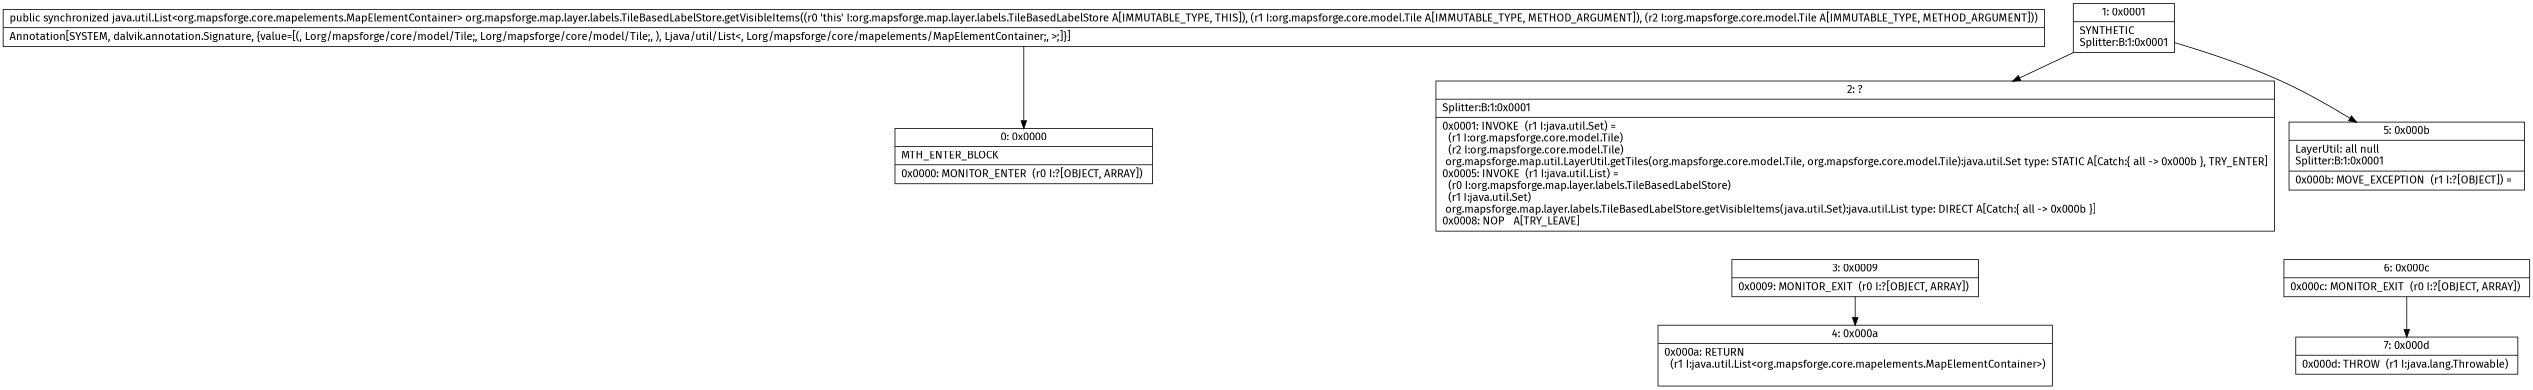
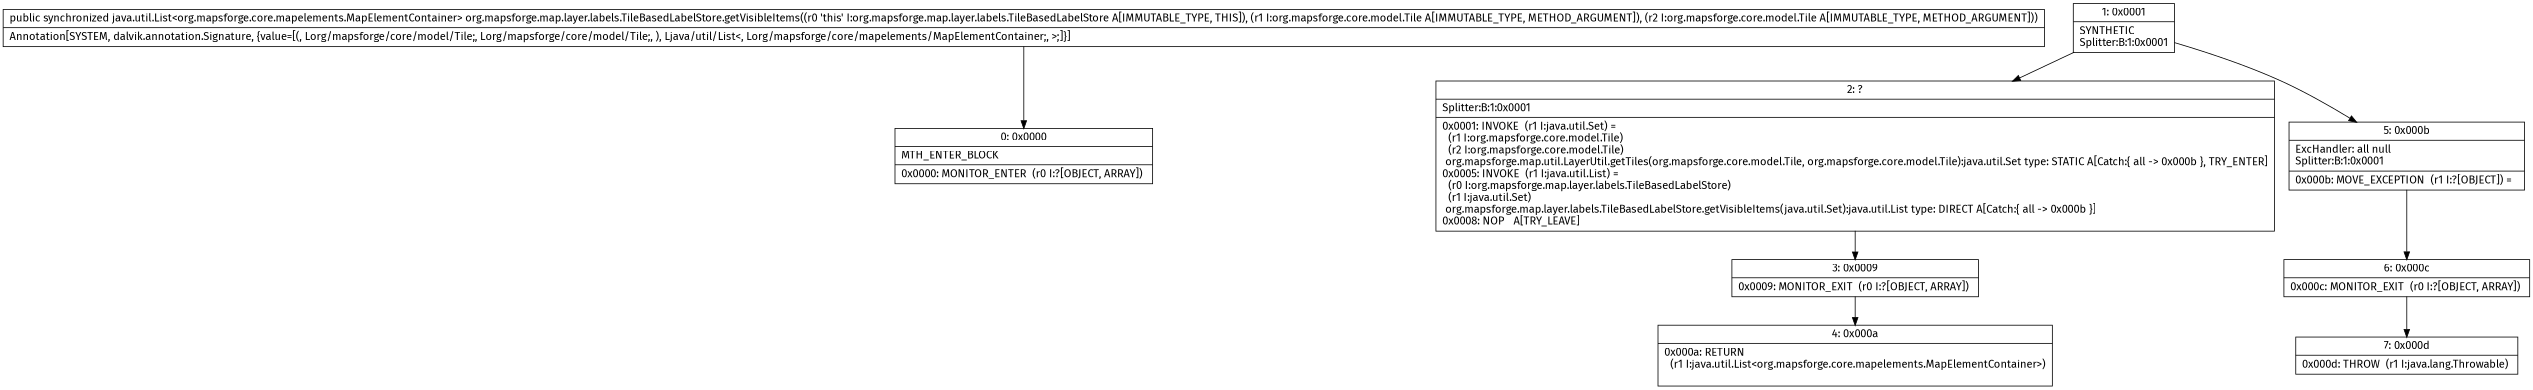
(2337, 149) -> (2343, 149)
none -> (2407, 221)
none -> (1855, 241)
